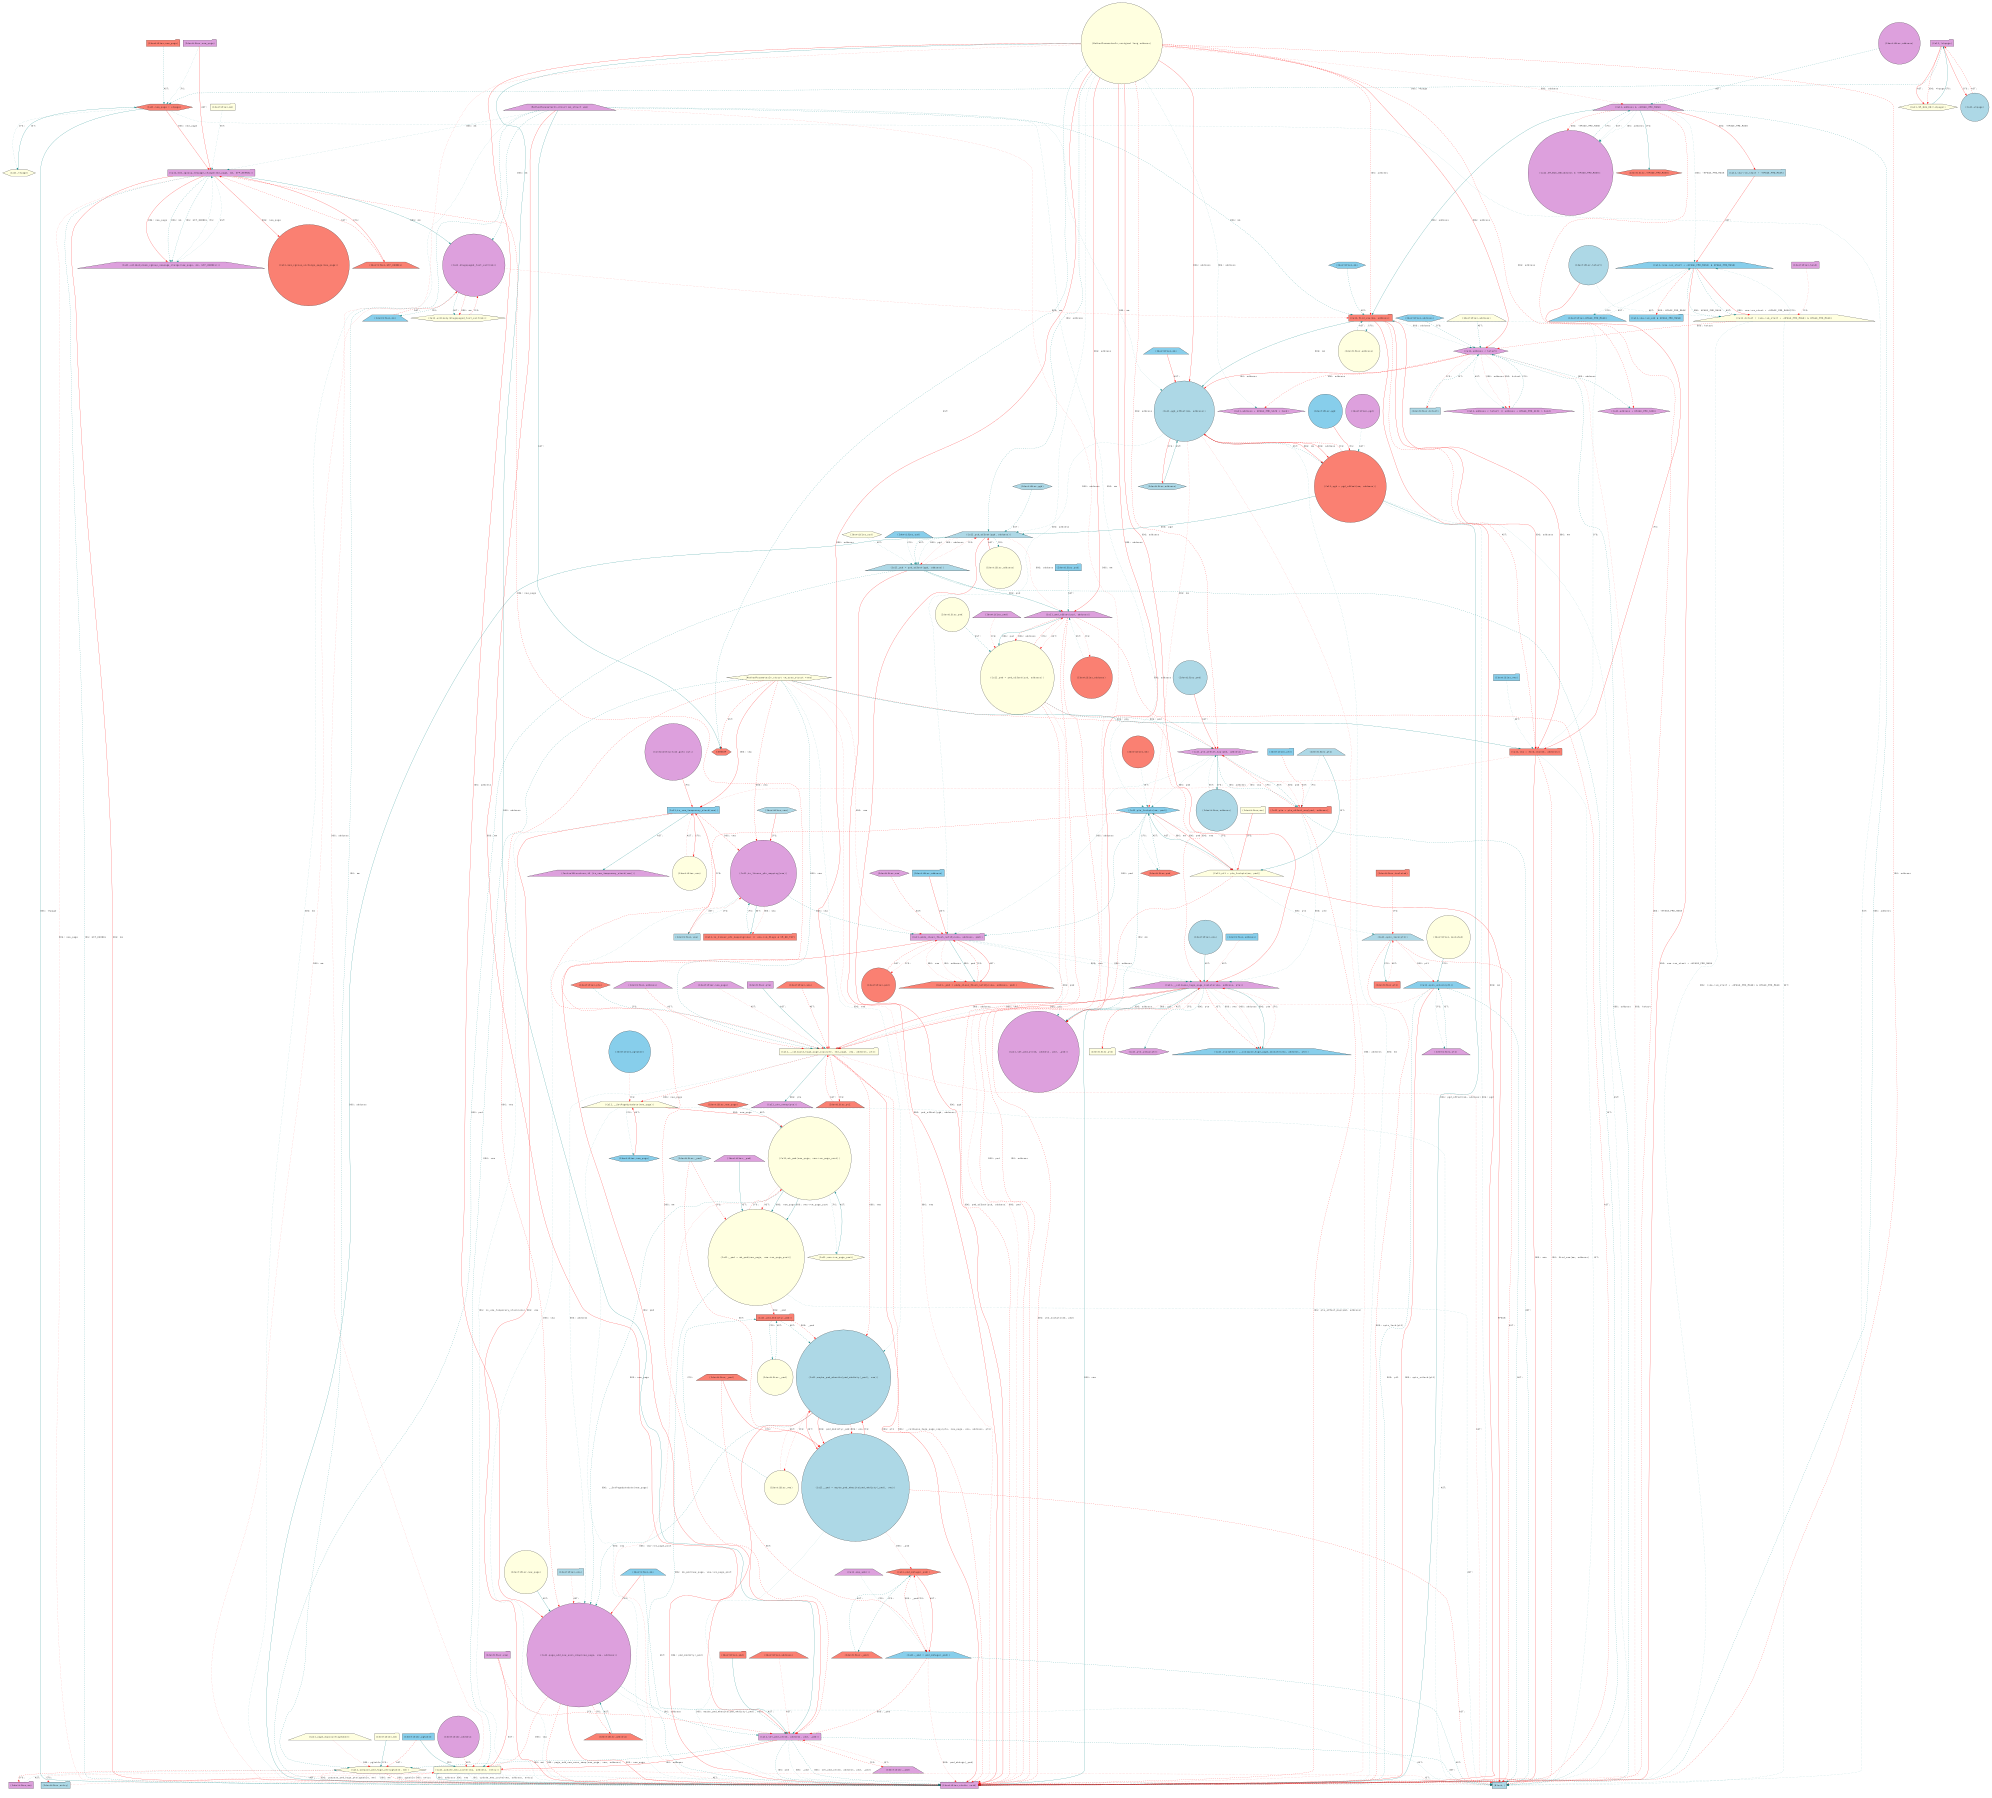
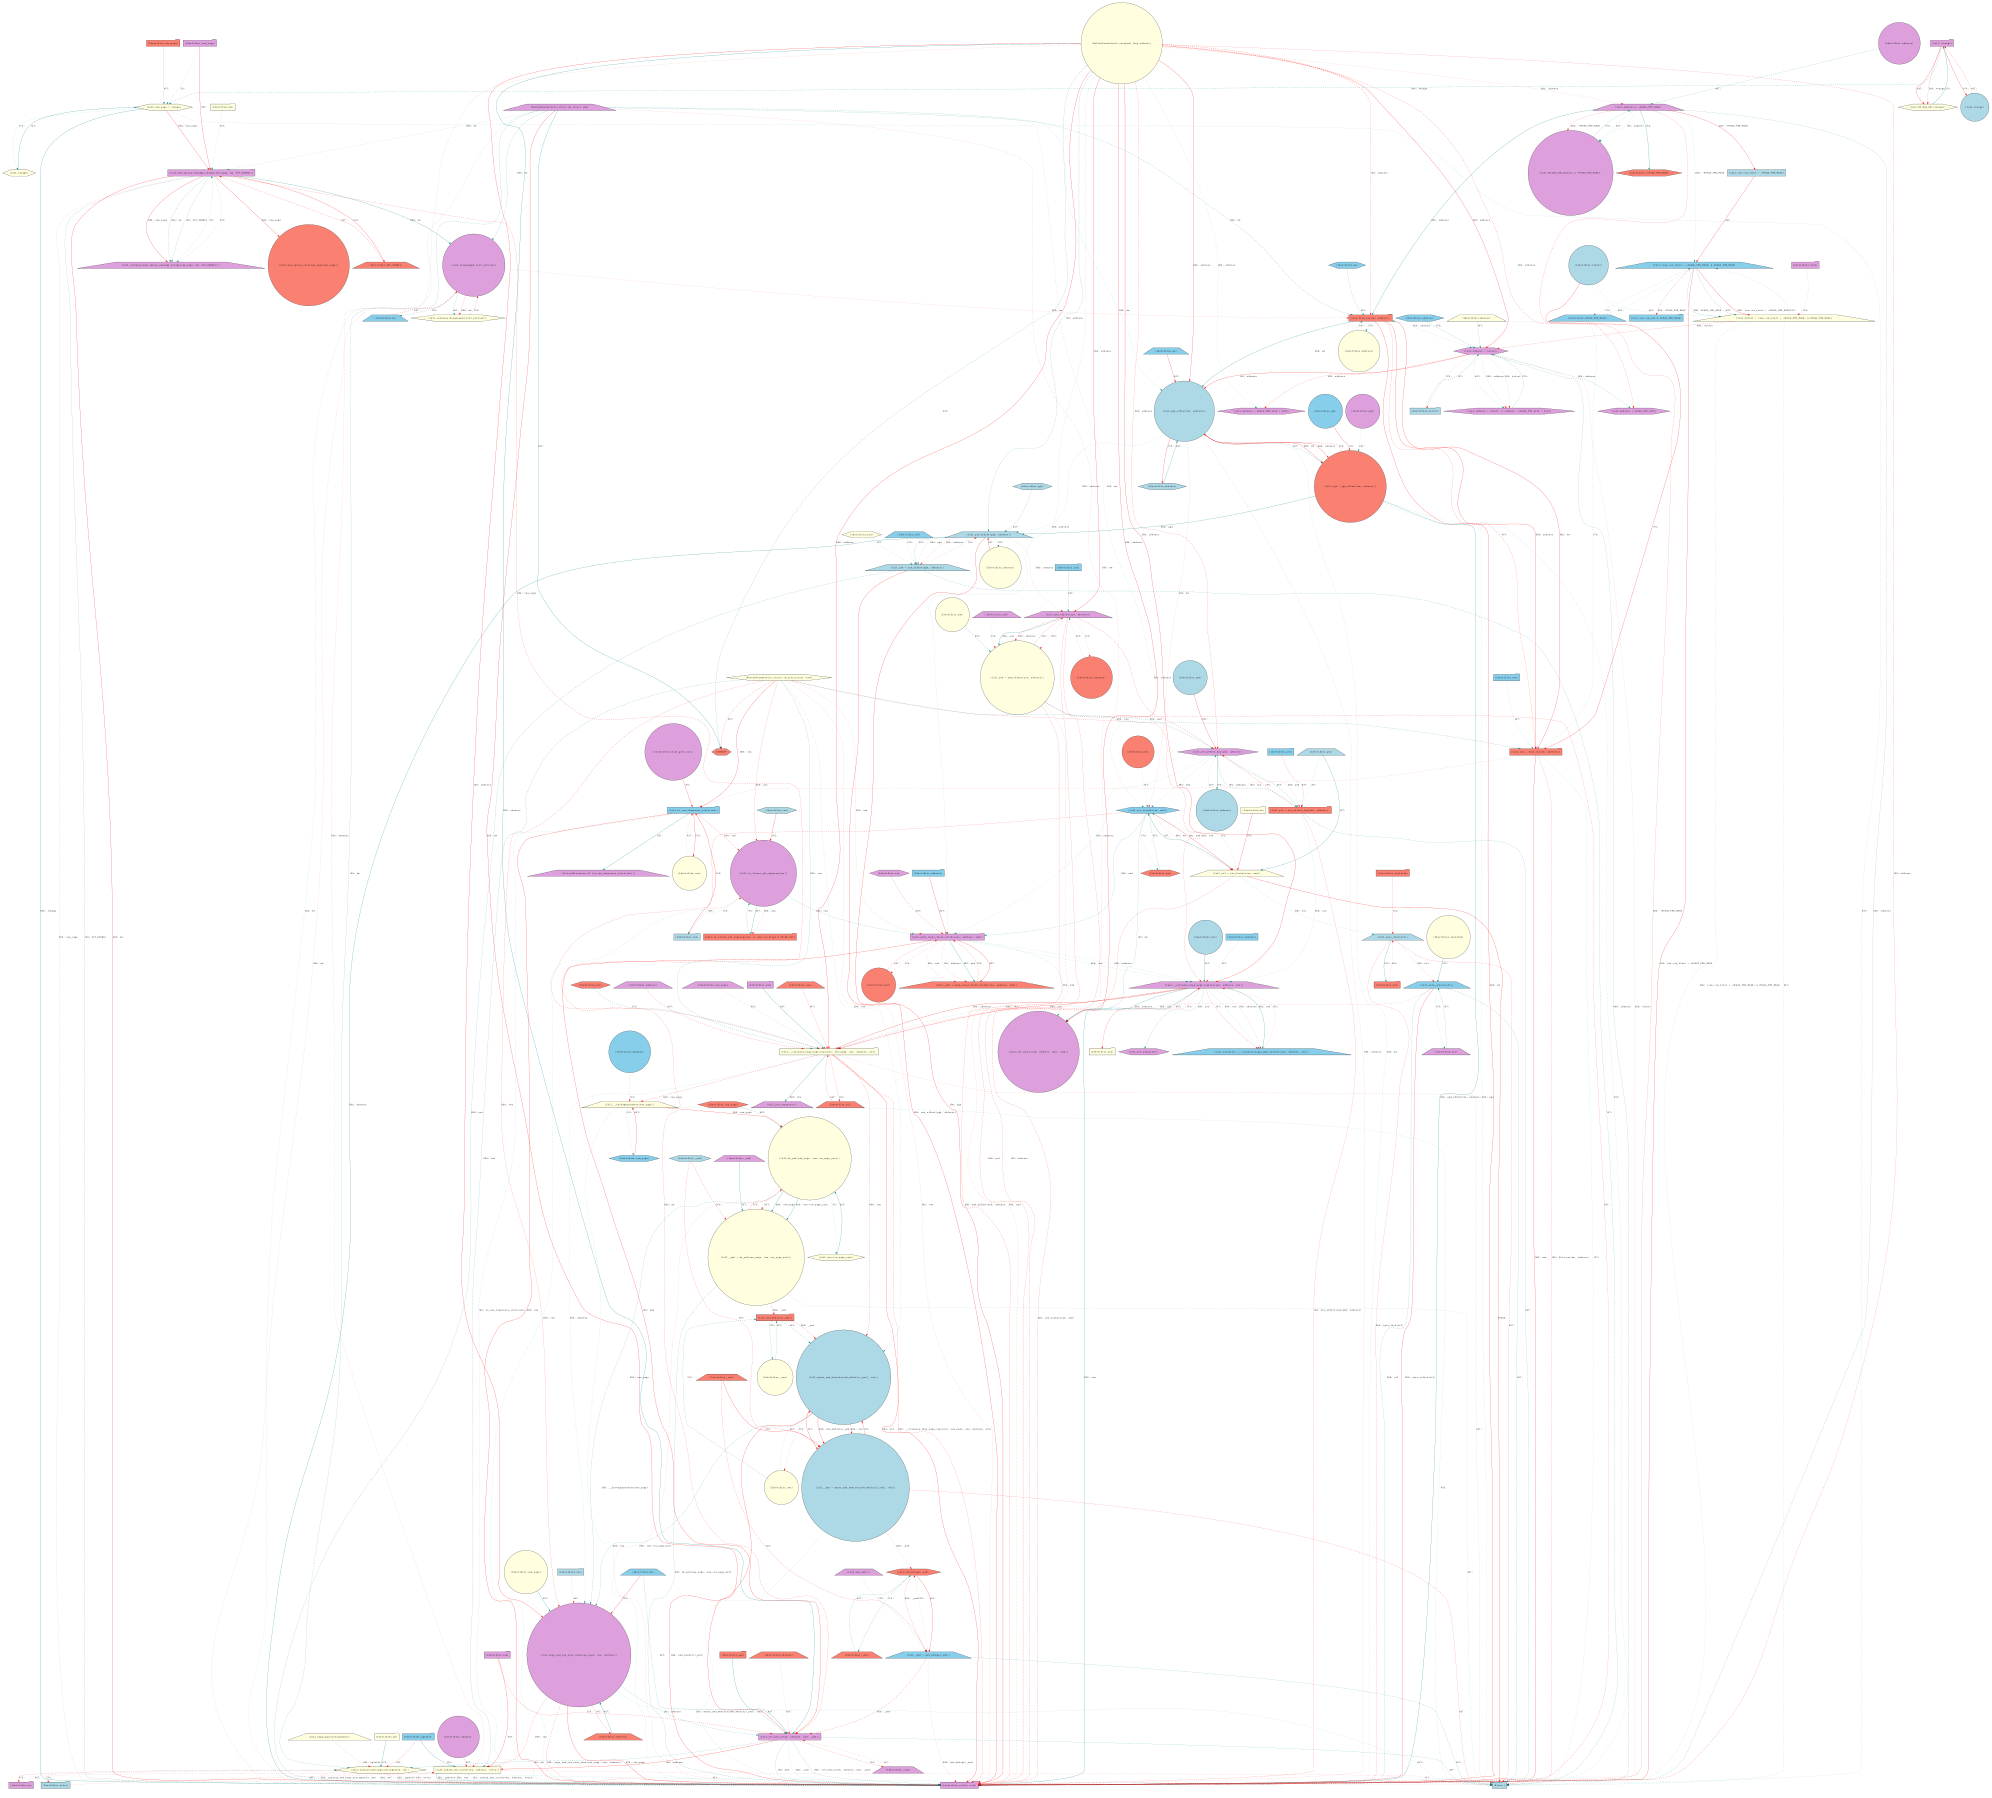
(164, 107) -> (164, 107)
(992, 592) -> none
(1191, 723) -> (1191, 723)
